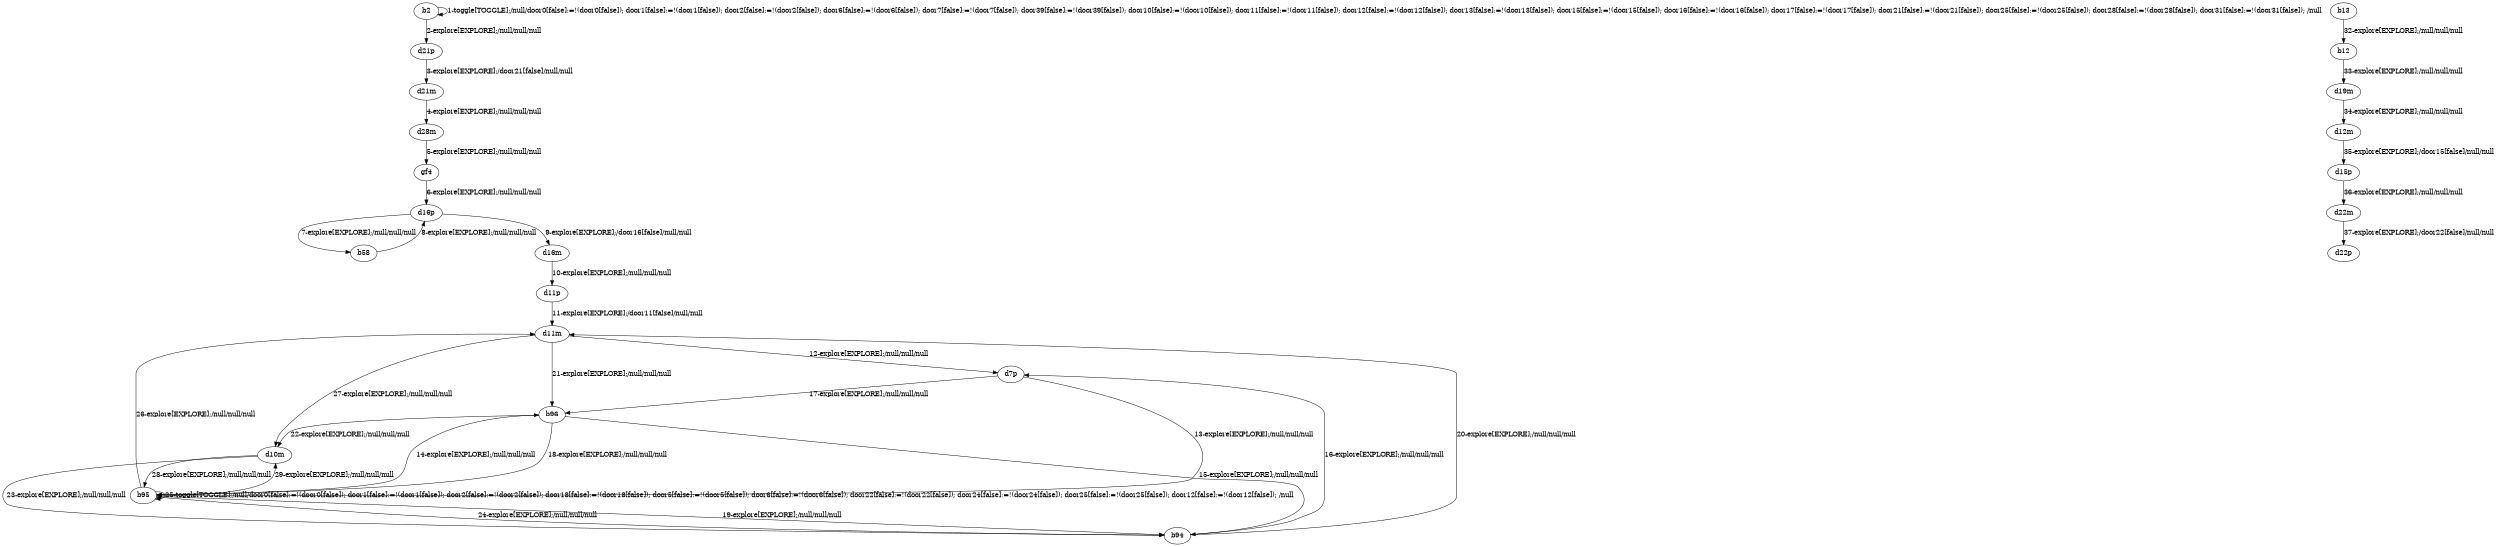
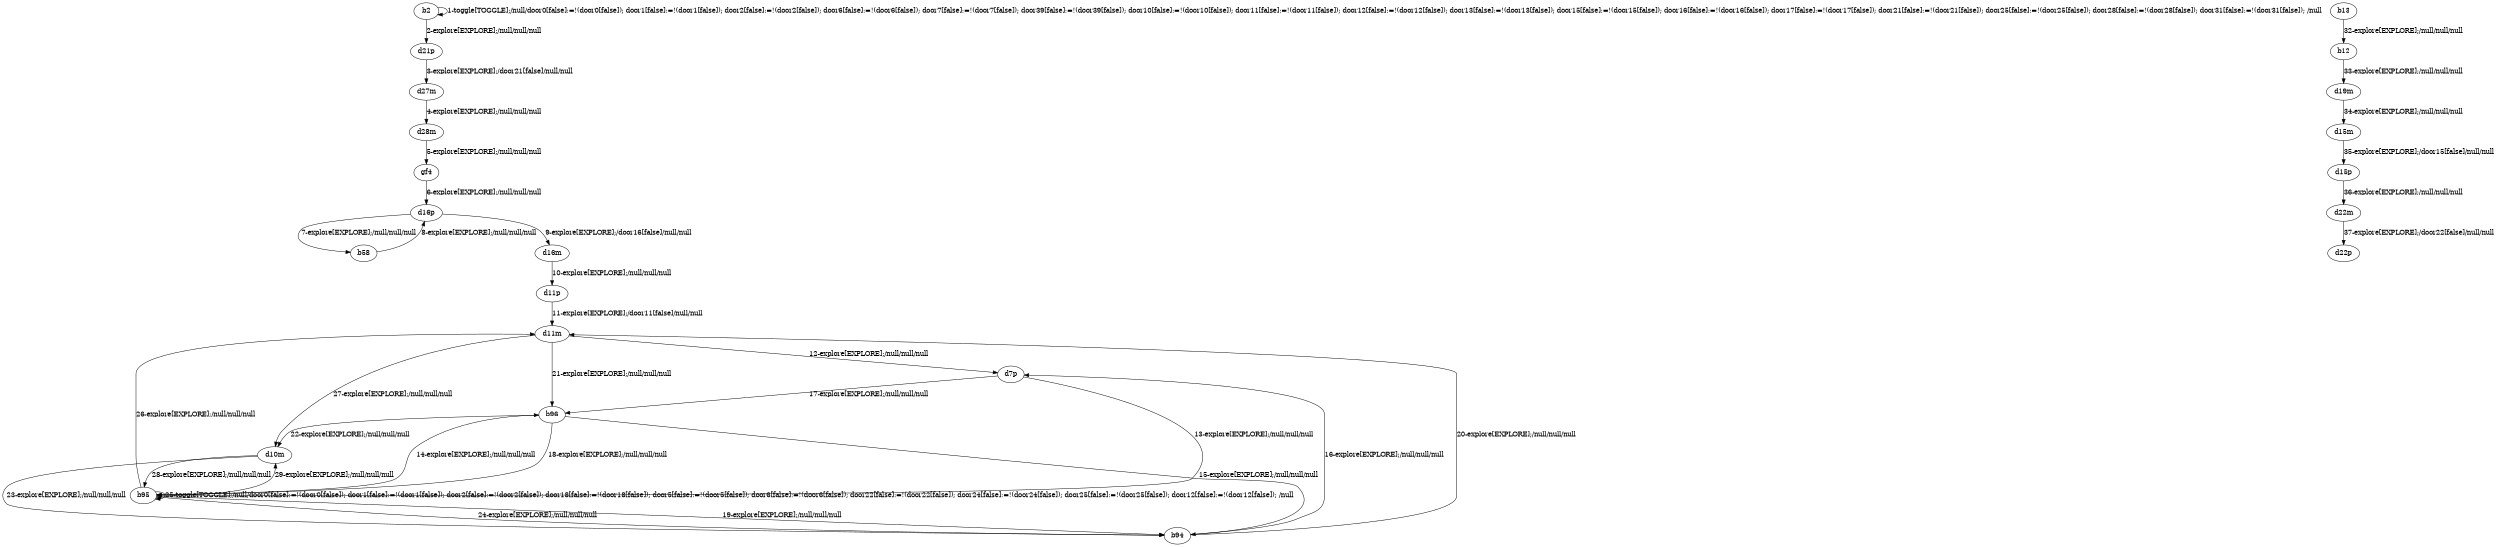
(426, 92) -> (426, 92)
(2344, 132) -> (2344, 132)
